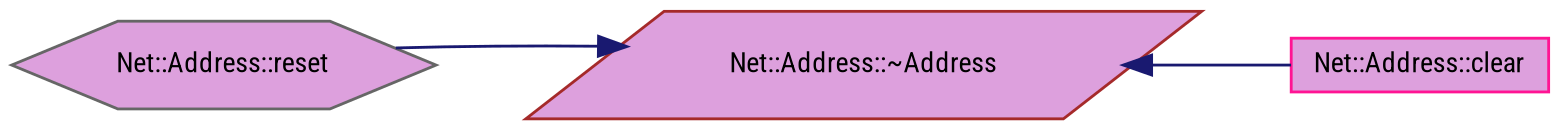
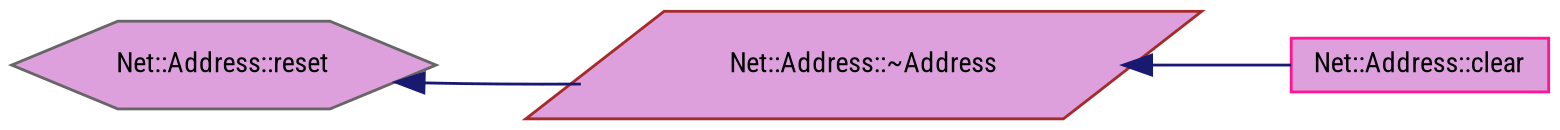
(497, 46) -> (503, 84)
